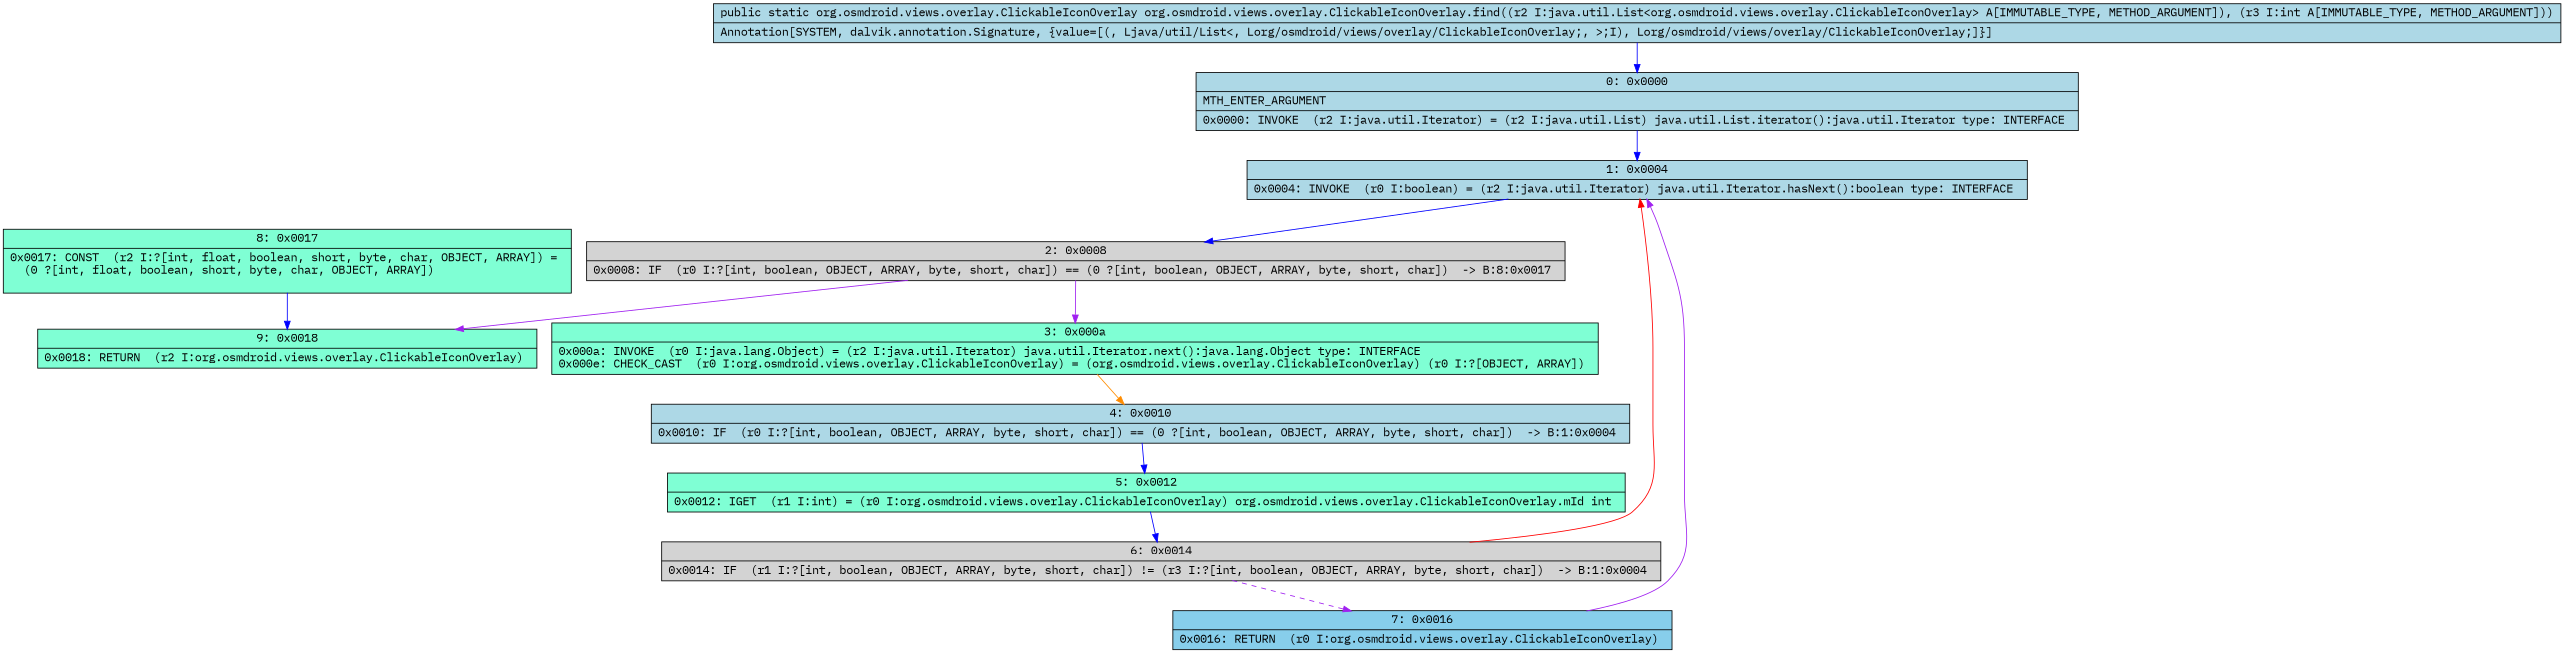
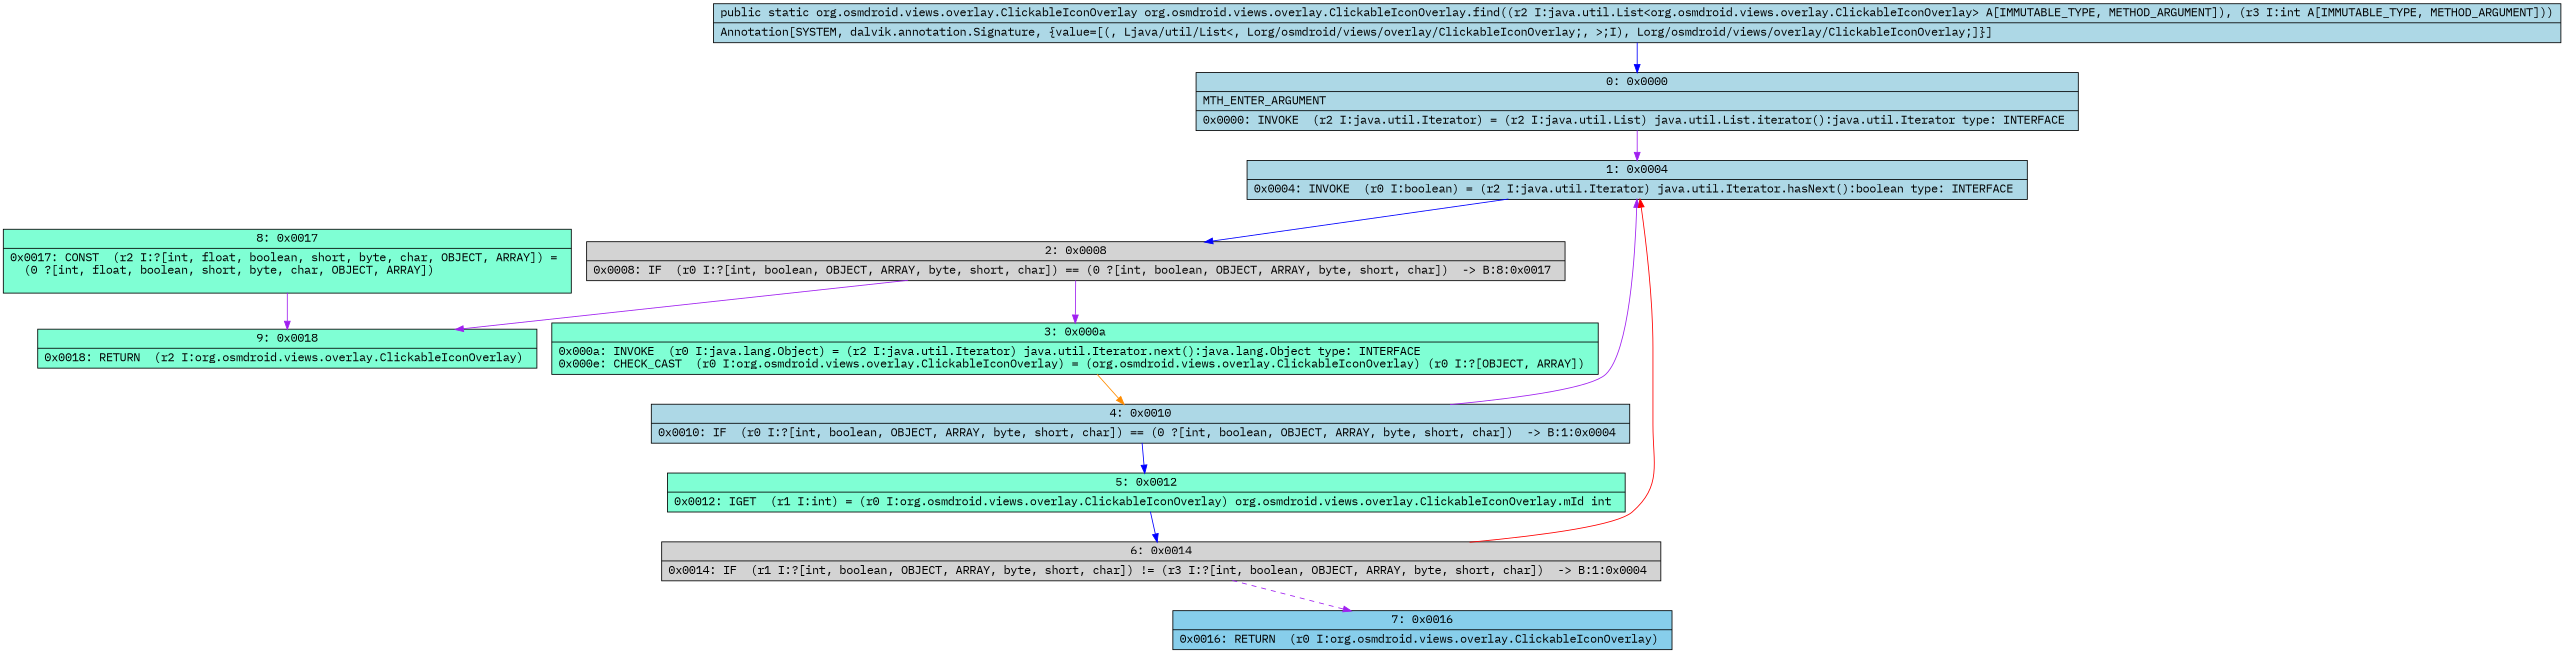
(1637, 141) -> (1637, 141)
(287, 307) -> (287, 307)
(1684, 438) -> (1609, 369)
